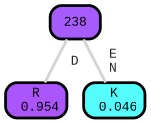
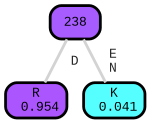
(114, 100) -> (114, 100)
